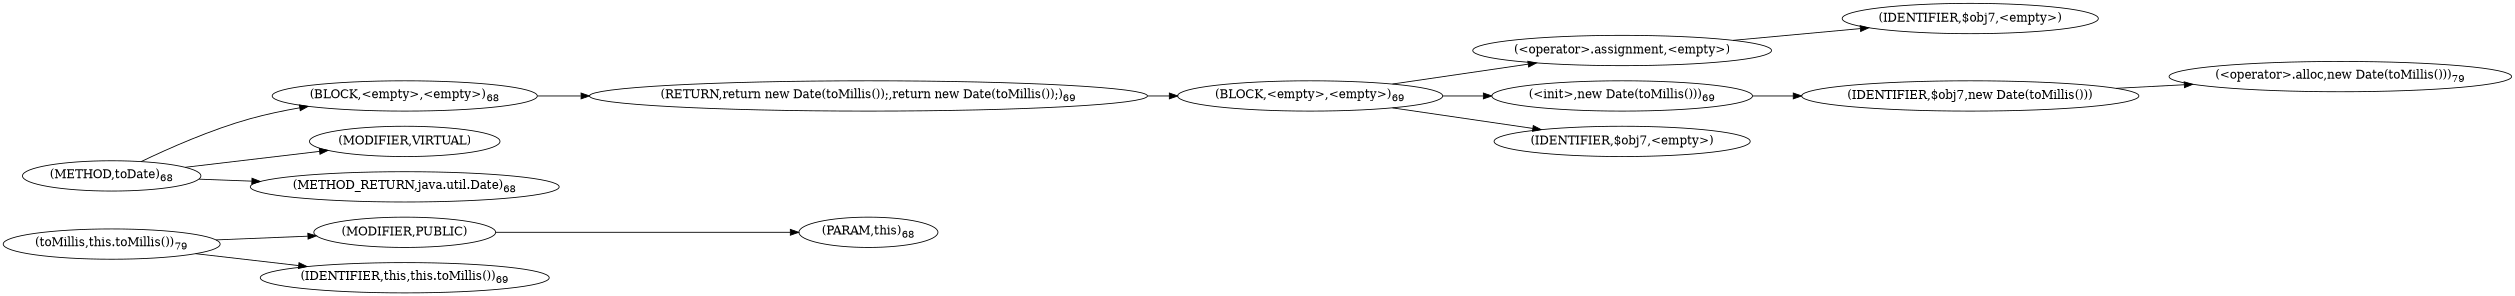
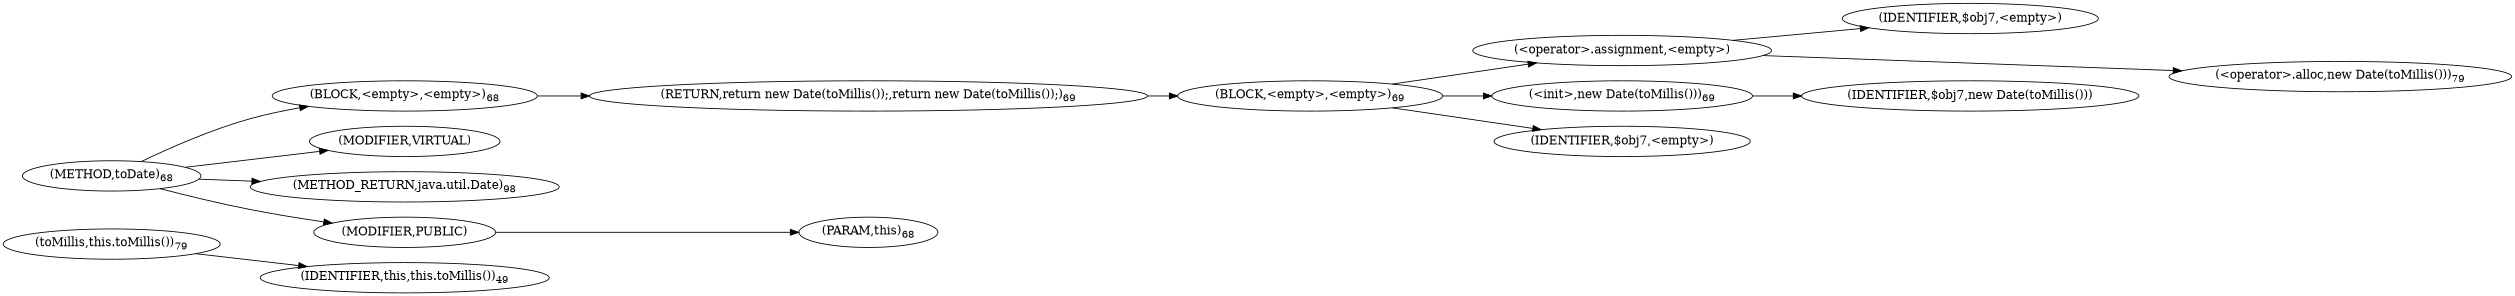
(2150, 87) -> (1968, 63)
(510, 186) -> (510, 186)
(262, 238) -> (241, 208)
(502, 276) -> (502, 276)
